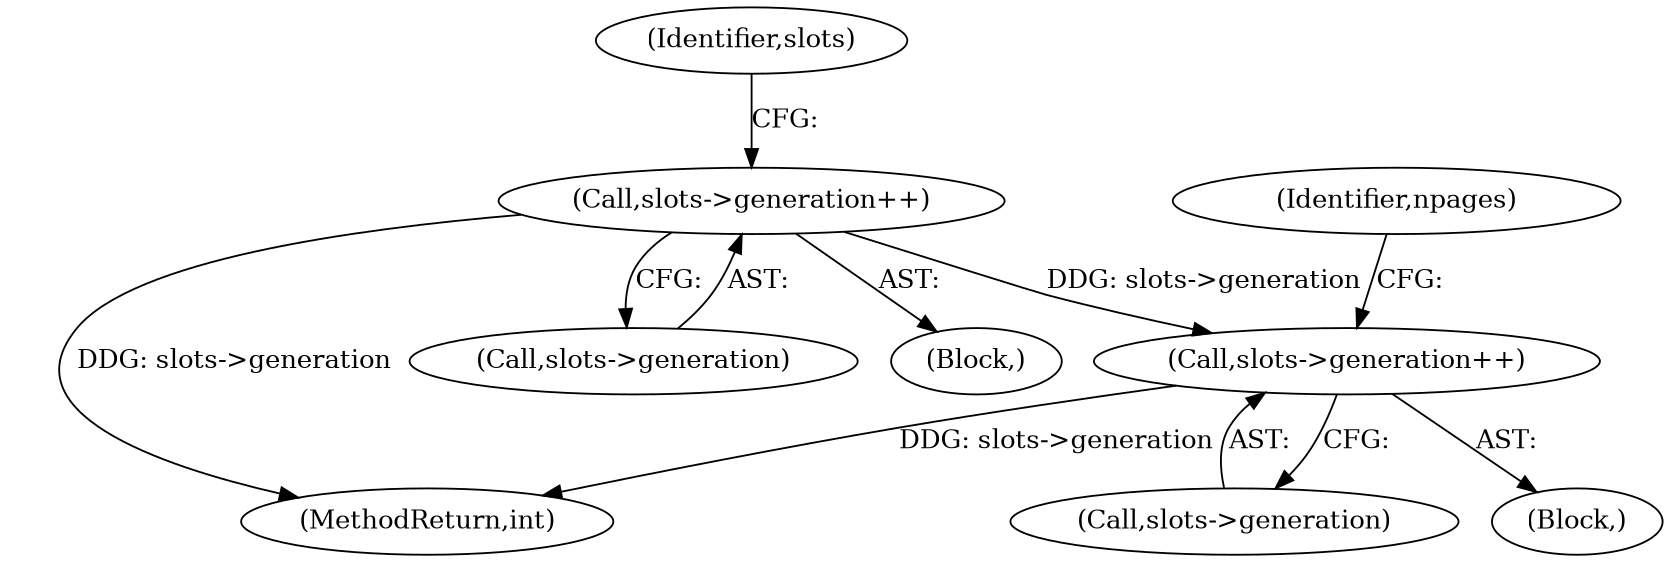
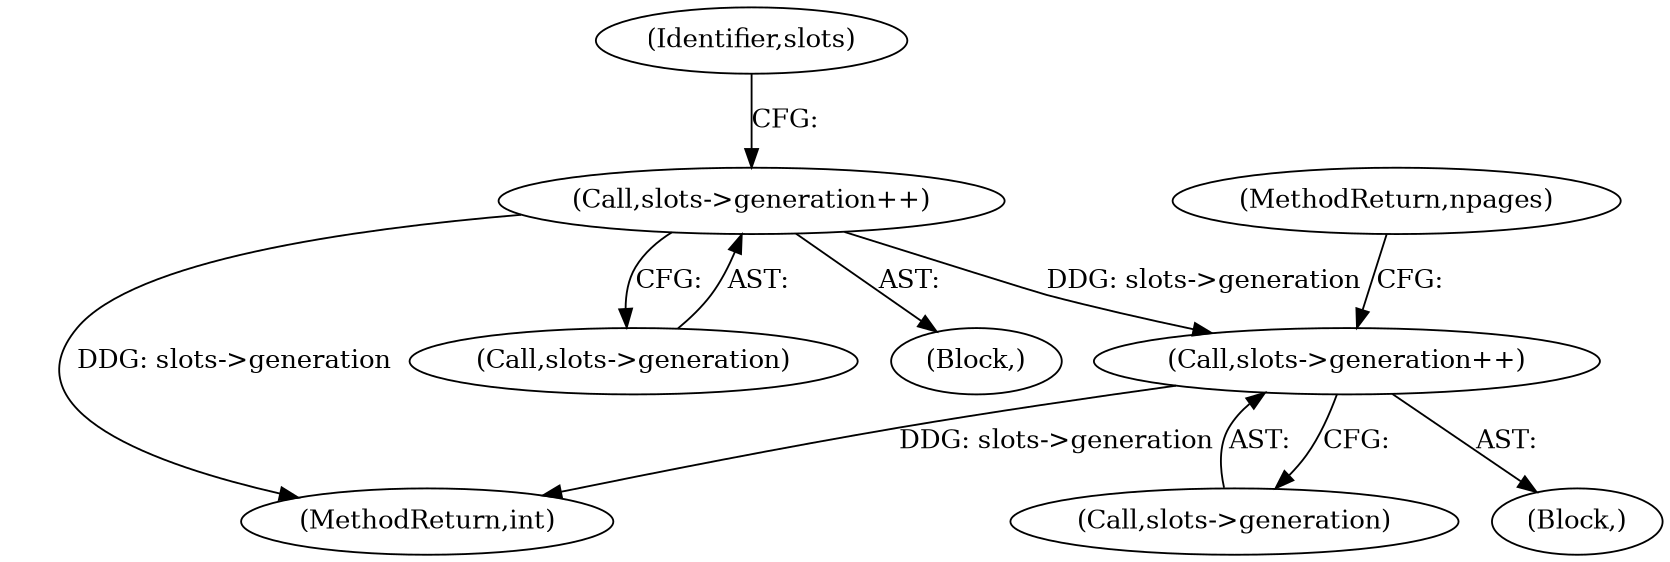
(1397, 201) -> (1397, 201)
